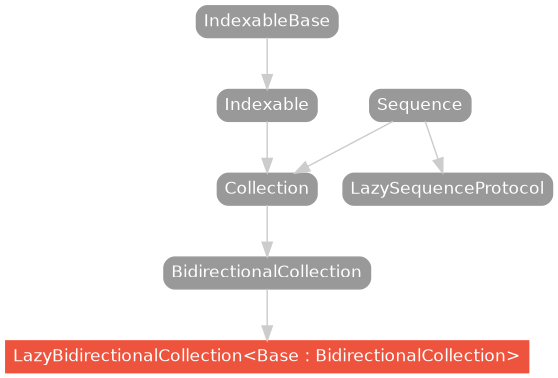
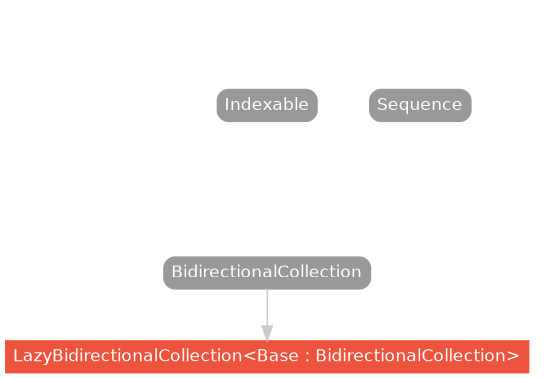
(267, 22) -> none
(267, 189) -> none
(448, 189) -> none
